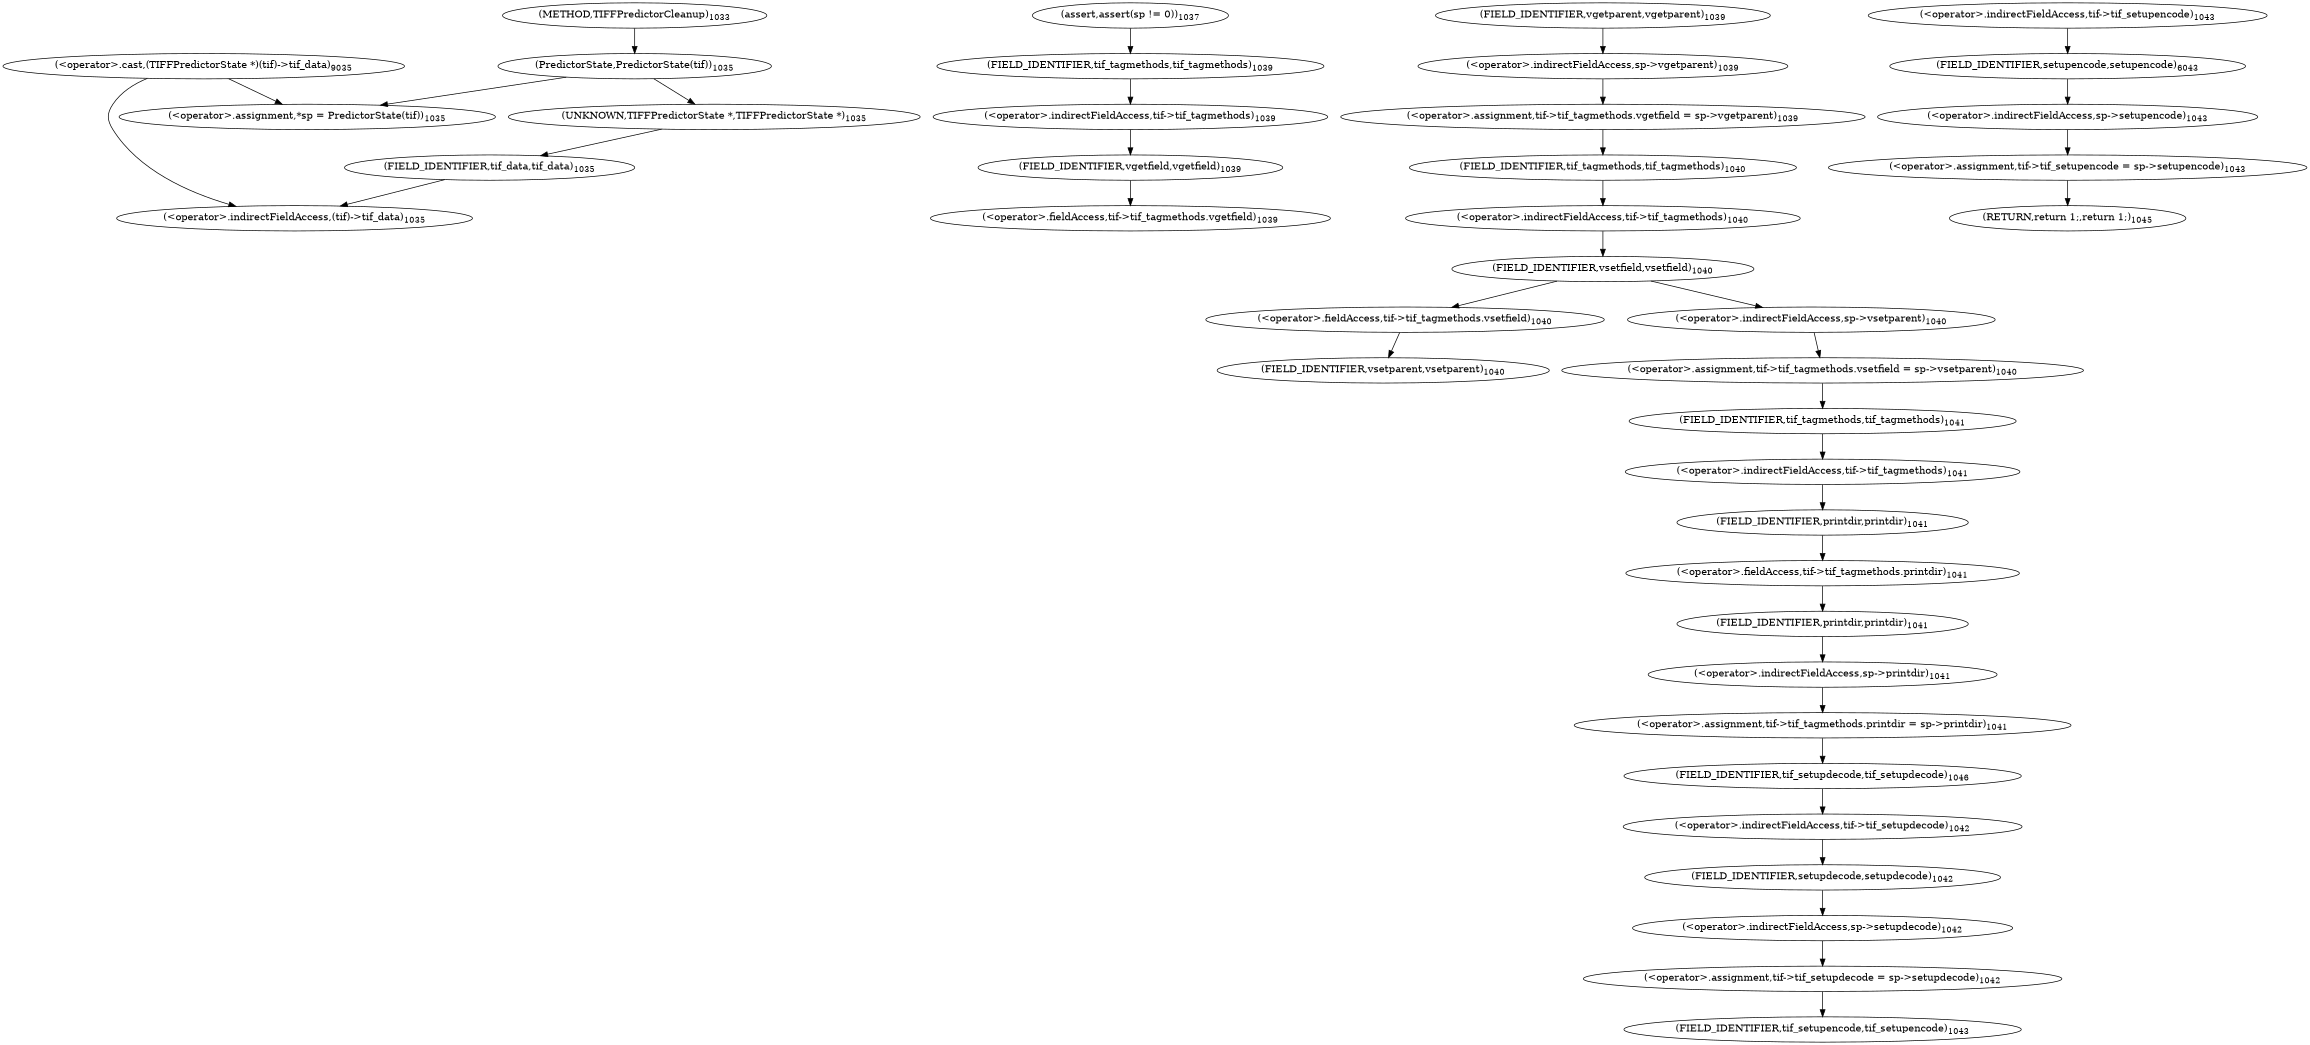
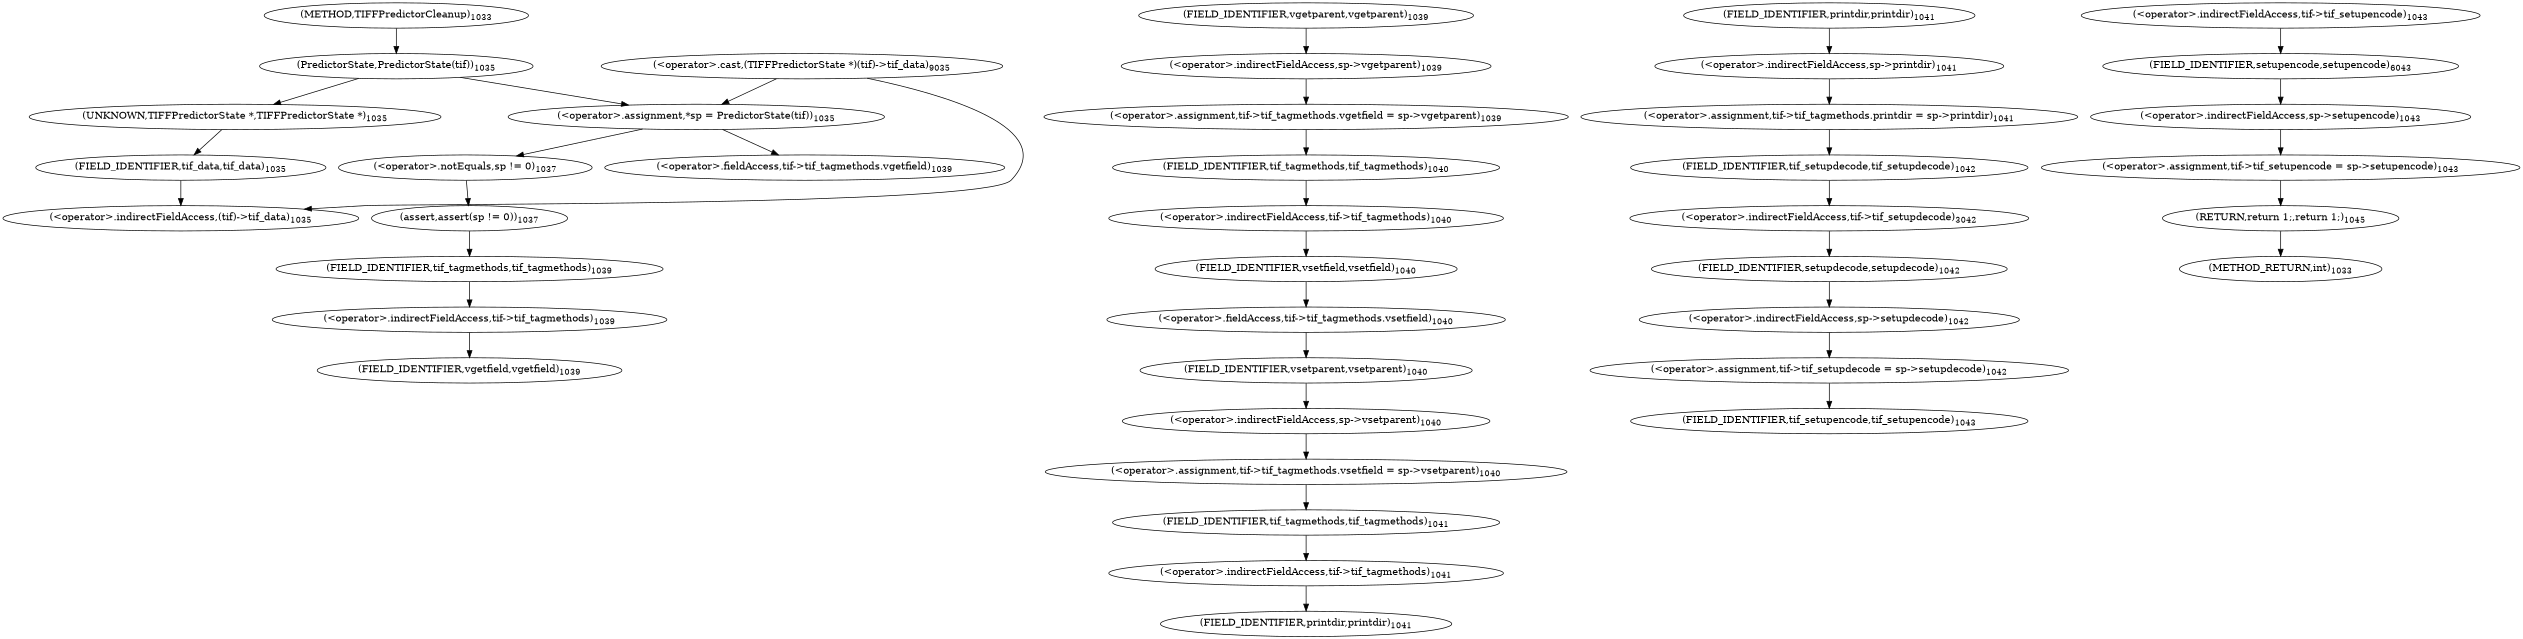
none -> (465, 168)
(1130, 189) -> (747, 141)
none -> (2281, 269)
(1703, 293) -> (1306, 392)
(1823, 573) -> none
(1959, 775) -> (1966, 167)
(1960, 826) -> (1966, 217)
